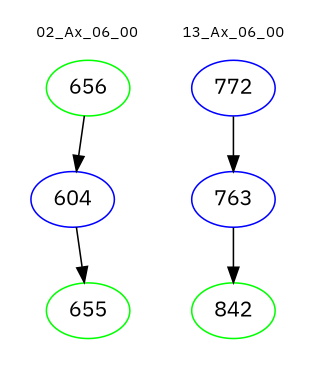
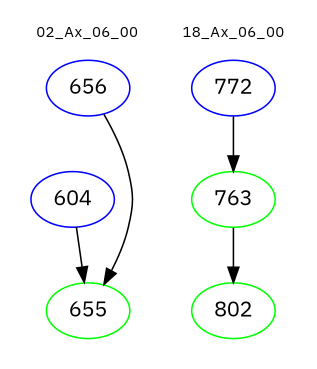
(234, 33) -> (234, 33)
(88, 88) -> (88, 88)
(82, 136) -> (132, 191)
(233, 199) -> (233, 199)
(233, 311) -> (233, 311)
